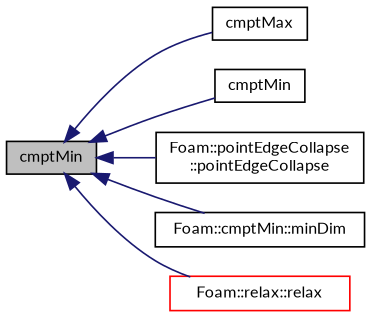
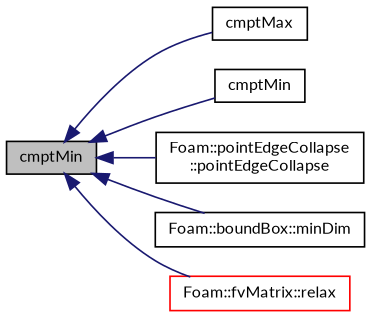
(260, 230) -> (260, 230)
(260, 293) -> (260, 293)
